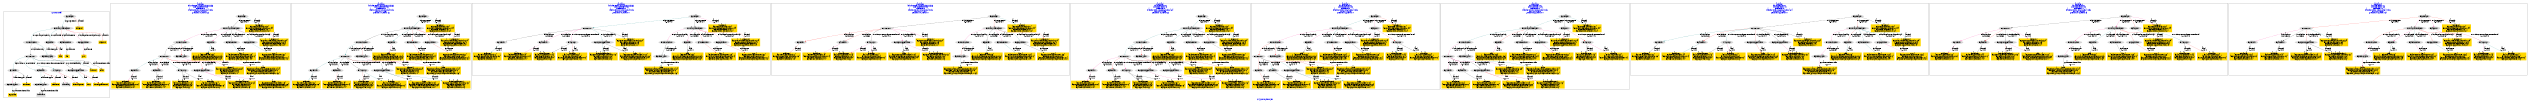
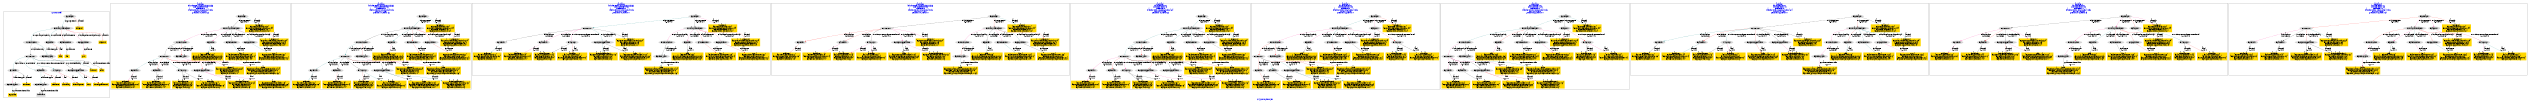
(66, 85) -> (66, 85)
